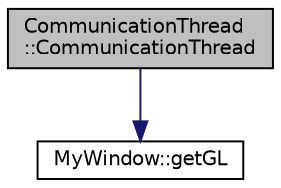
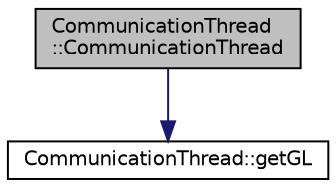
(140, 160) -> (168, 160)
